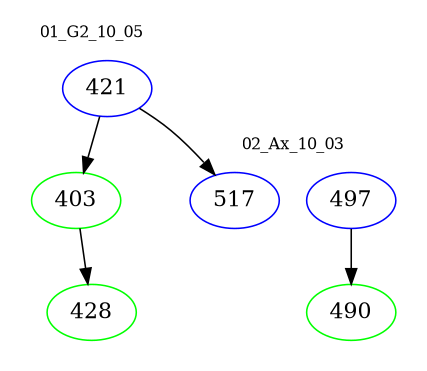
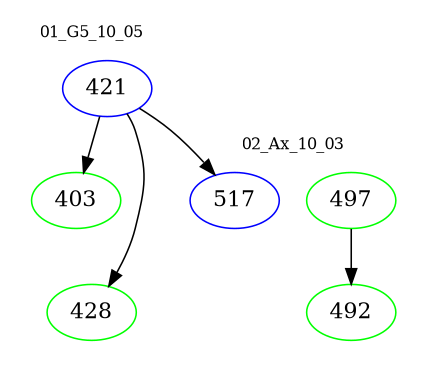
(92, 33) -> (92, 33)
(351, 200) -> (351, 200)
(83, 248) -> (143, 194)
(351, 312) -> (351, 312)
